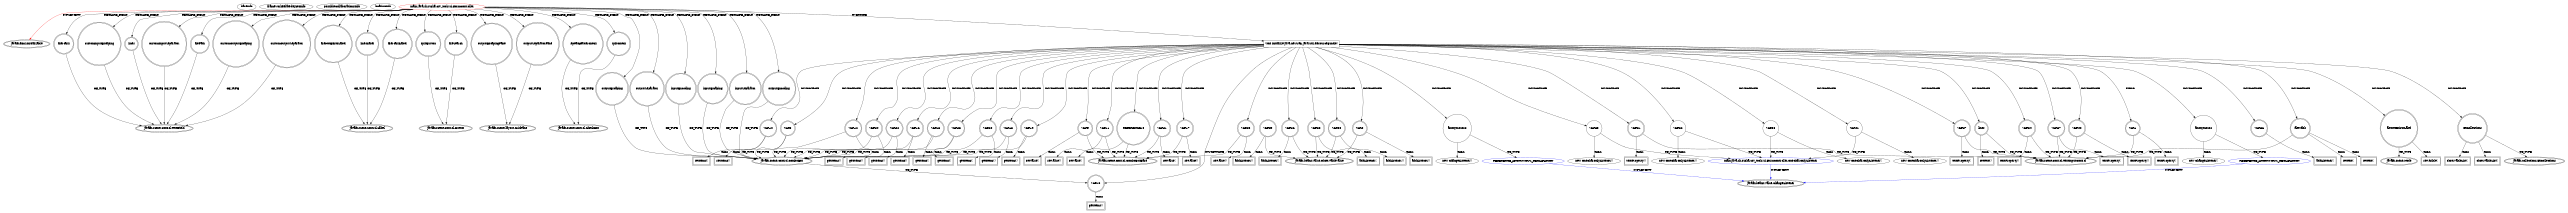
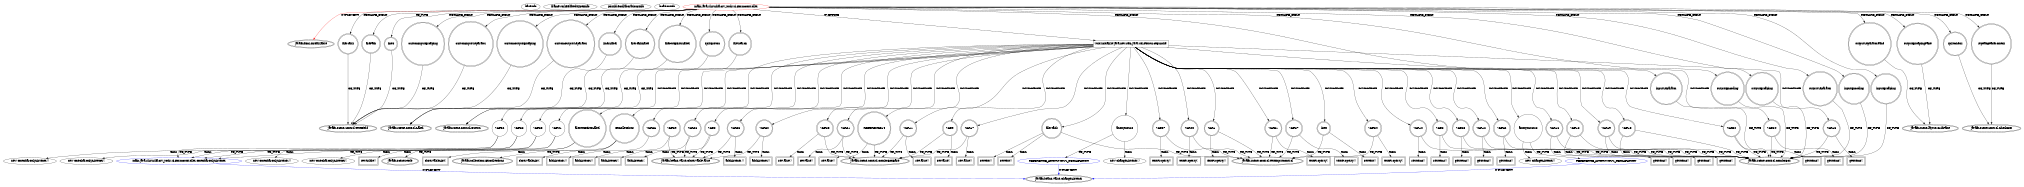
(265, 15) -> (422, 15)
(2130, 89) -> (1225, 89)
(945, 174) -> (1692, 141)
